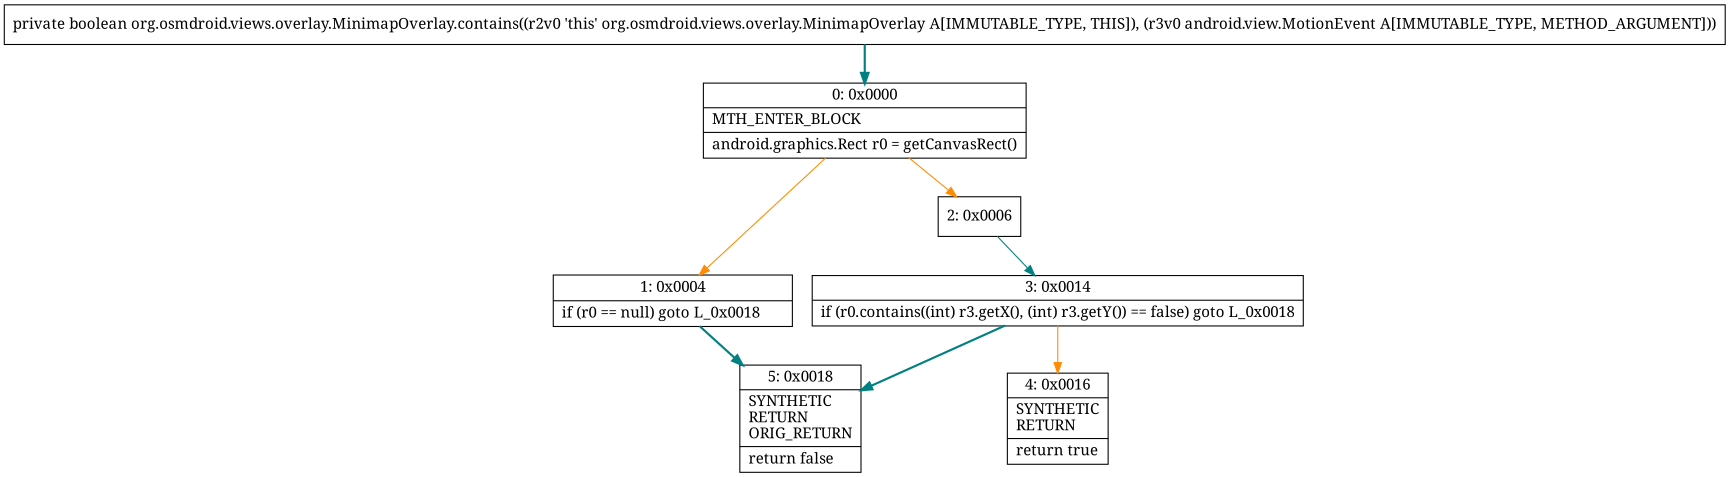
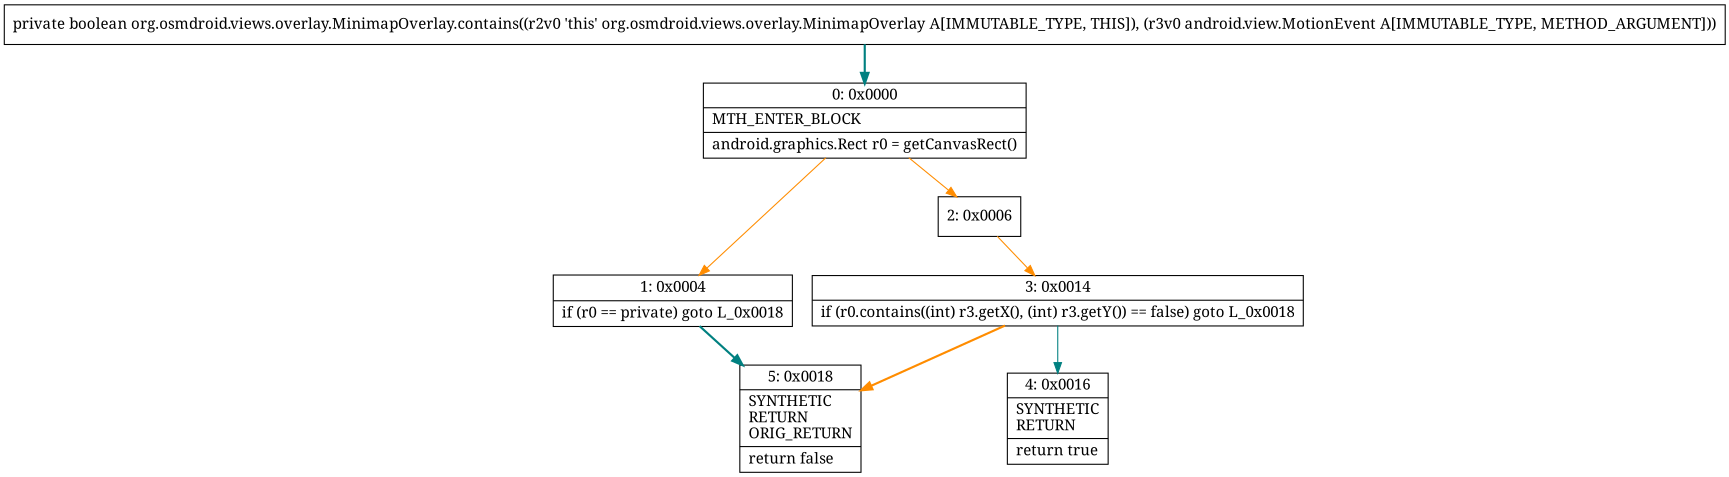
(1012, 252) -> (1012, 252)
(661, 313) -> (673, 313)
(1058, 344) -> (1058, 344)
(938, 356) -> (938, 356)
